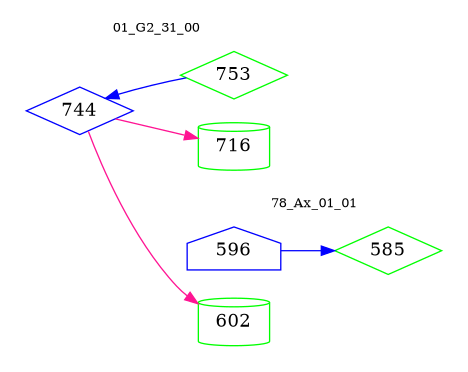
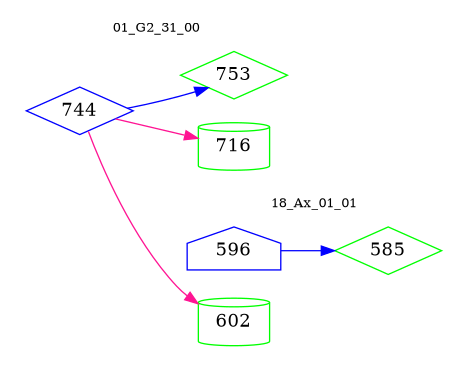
(152, 85) -> (162, 101)
(314, 204) -> (314, 204)
